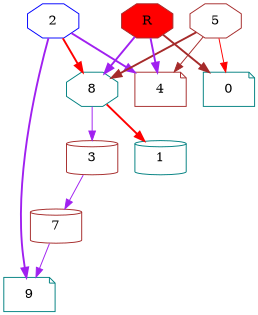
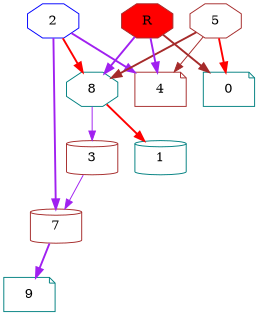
(221, 50) -> (221, 50)
(25, 152) -> (55, 119)
(45, 256) -> (45, 256)
